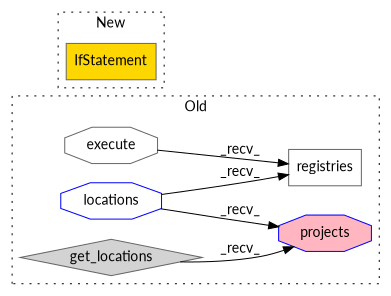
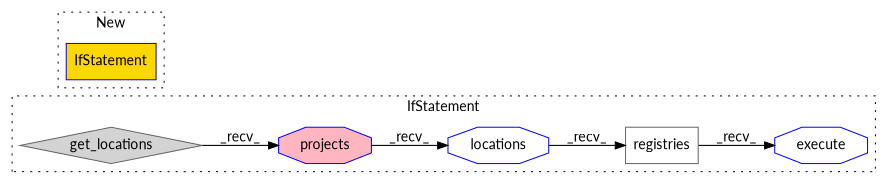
(111, 62) -> (111, 62)
(196, 108) -> (444, 108)
(111, 145) -> (821, 145)
(218, 156) -> (732, 145)
(215, 217) -> (405, 145)
